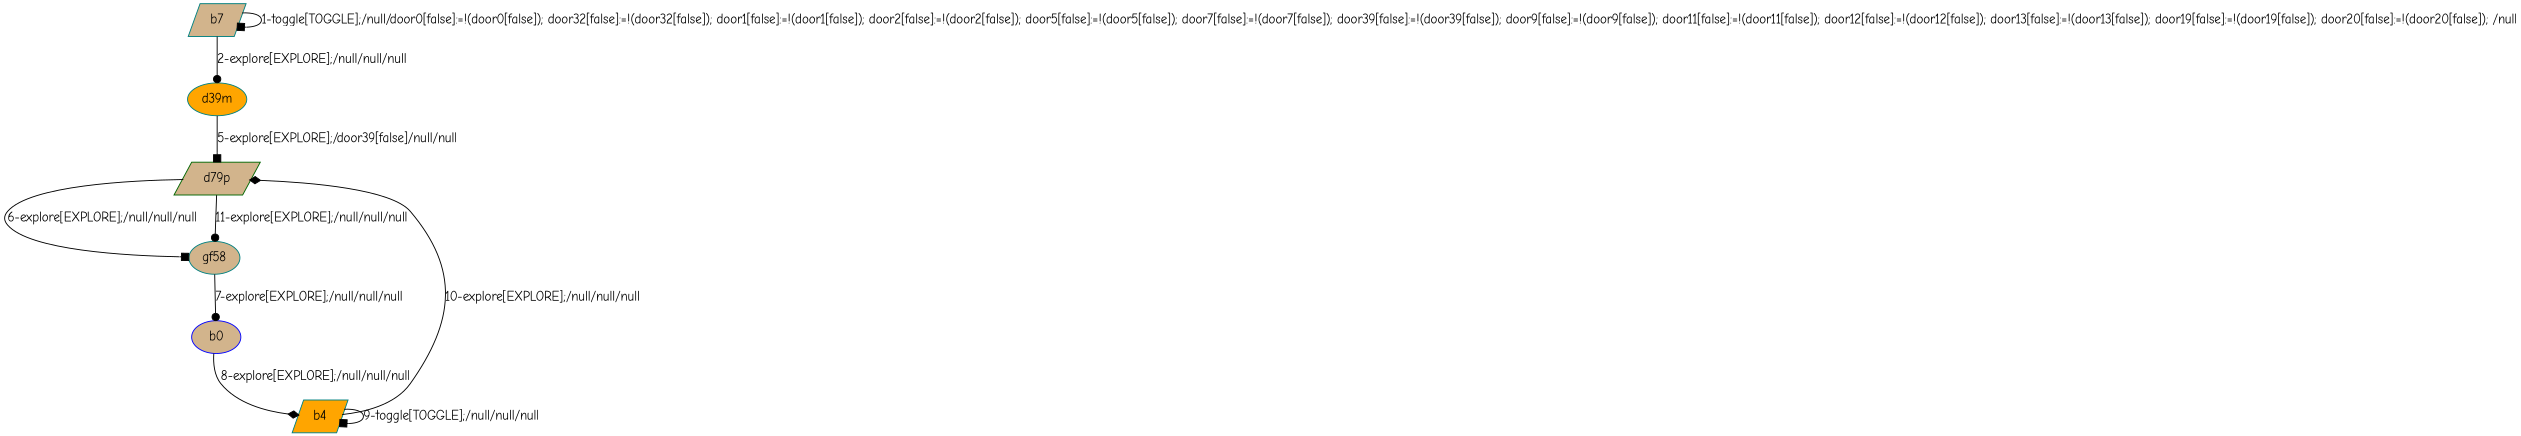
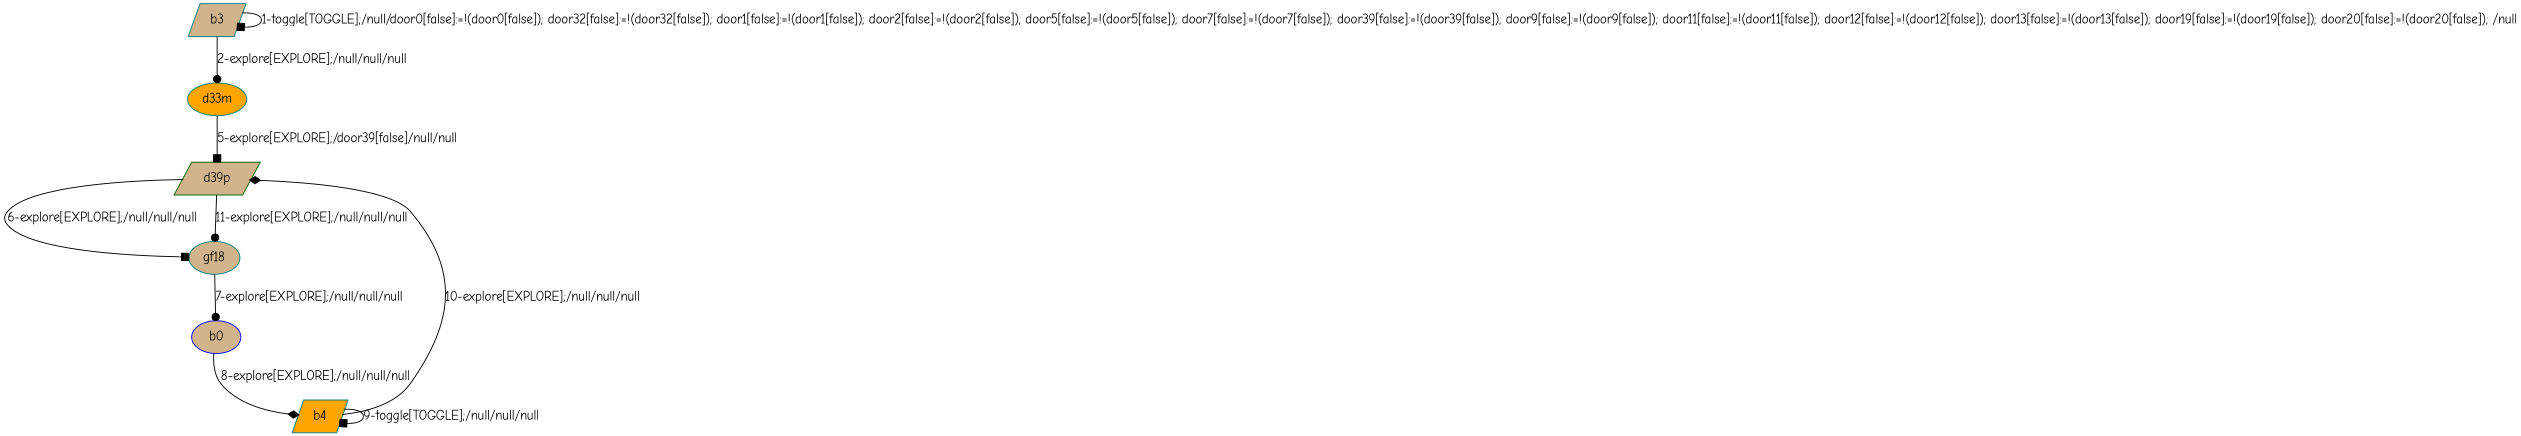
(217, 20) -> (217, 20)
(217, 99) -> (217, 99)
(217, 179) -> (217, 179)
(214, 258) -> (214, 258)
